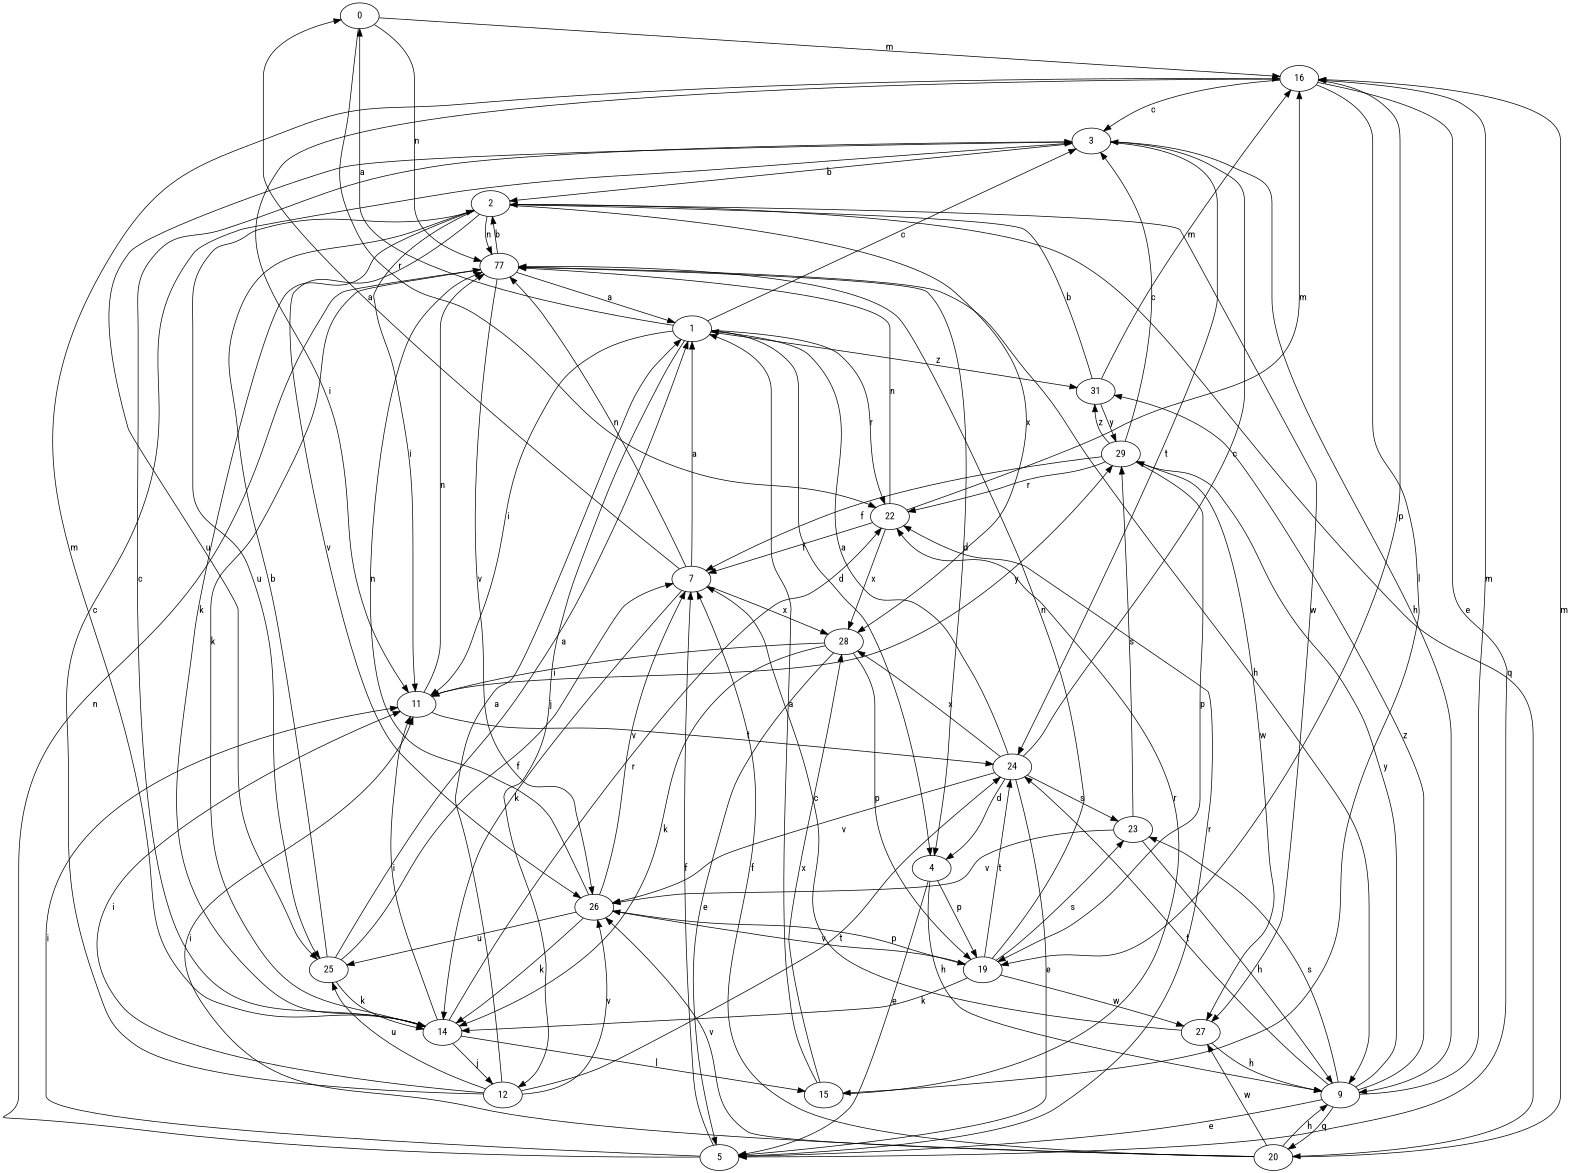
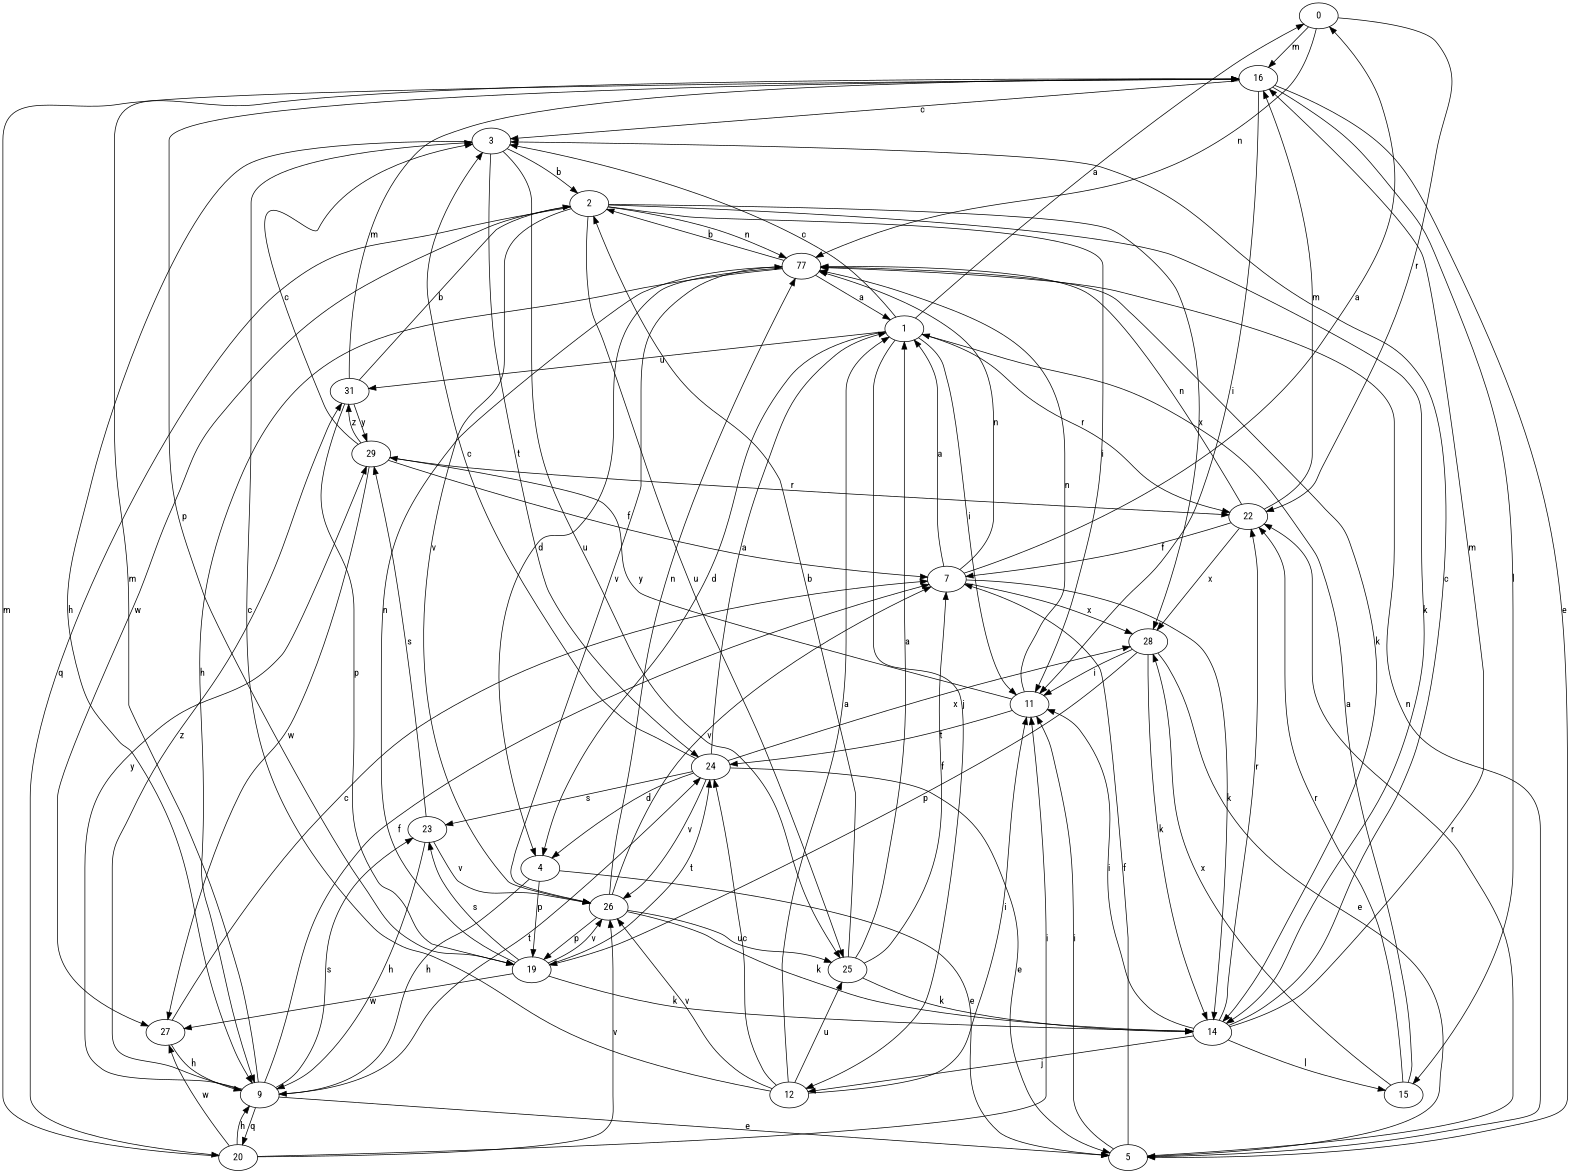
(939, 360) -> (662, 360)
(1200, 743) -> (354, 721)
(841, 939) -> (745, 939)
(782, 1097) -> (513, 746)
